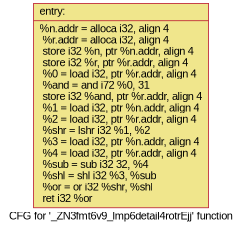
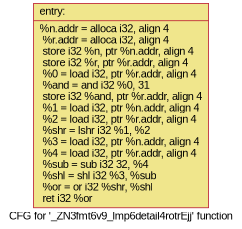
(95, 86) -> (95, 86)
